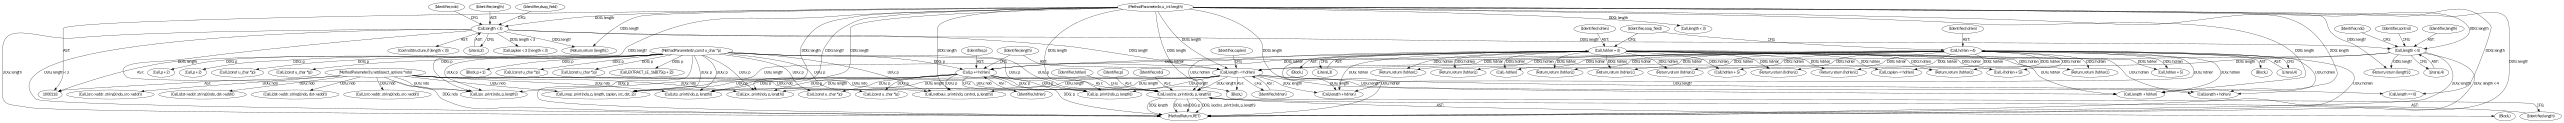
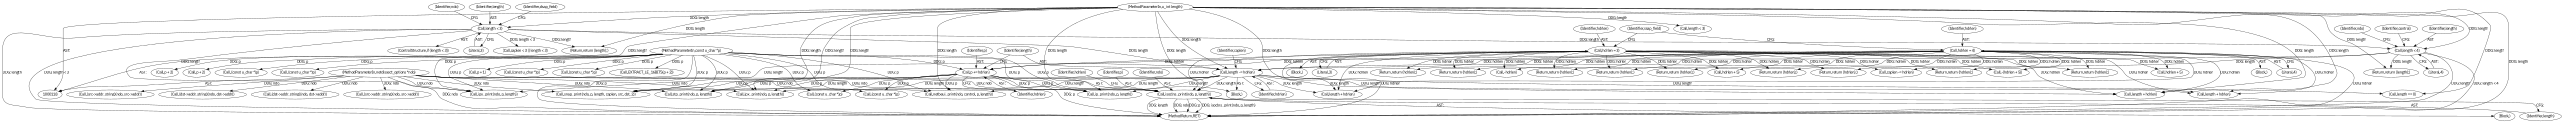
(476, 73) -> (477, 73)
